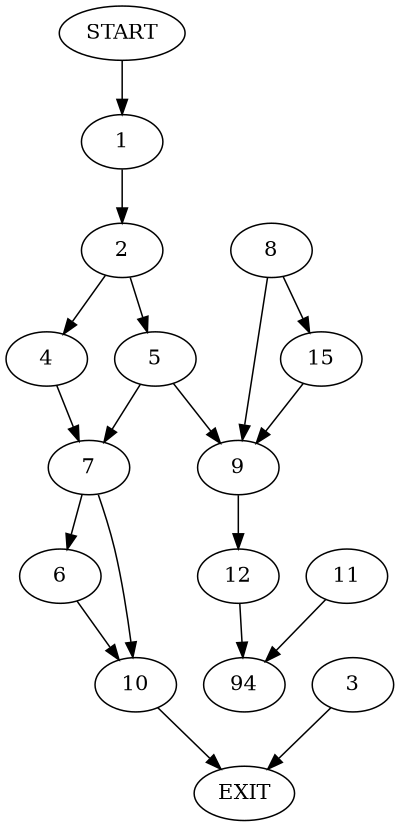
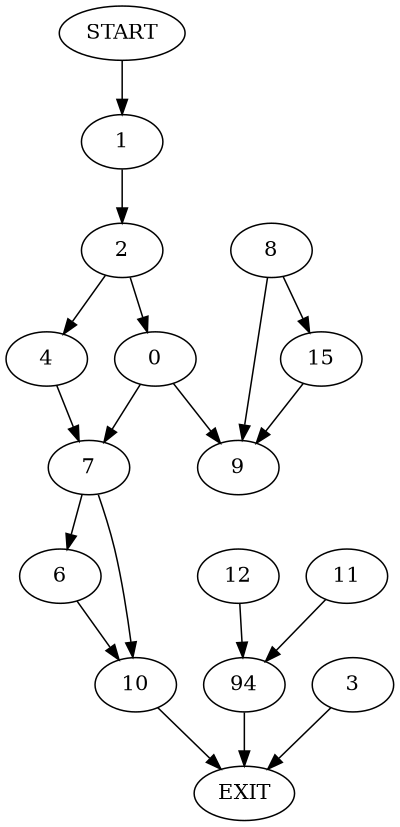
(155, 359) -> (155, 359)
(238, 514) -> none
none -> (244, 732)
